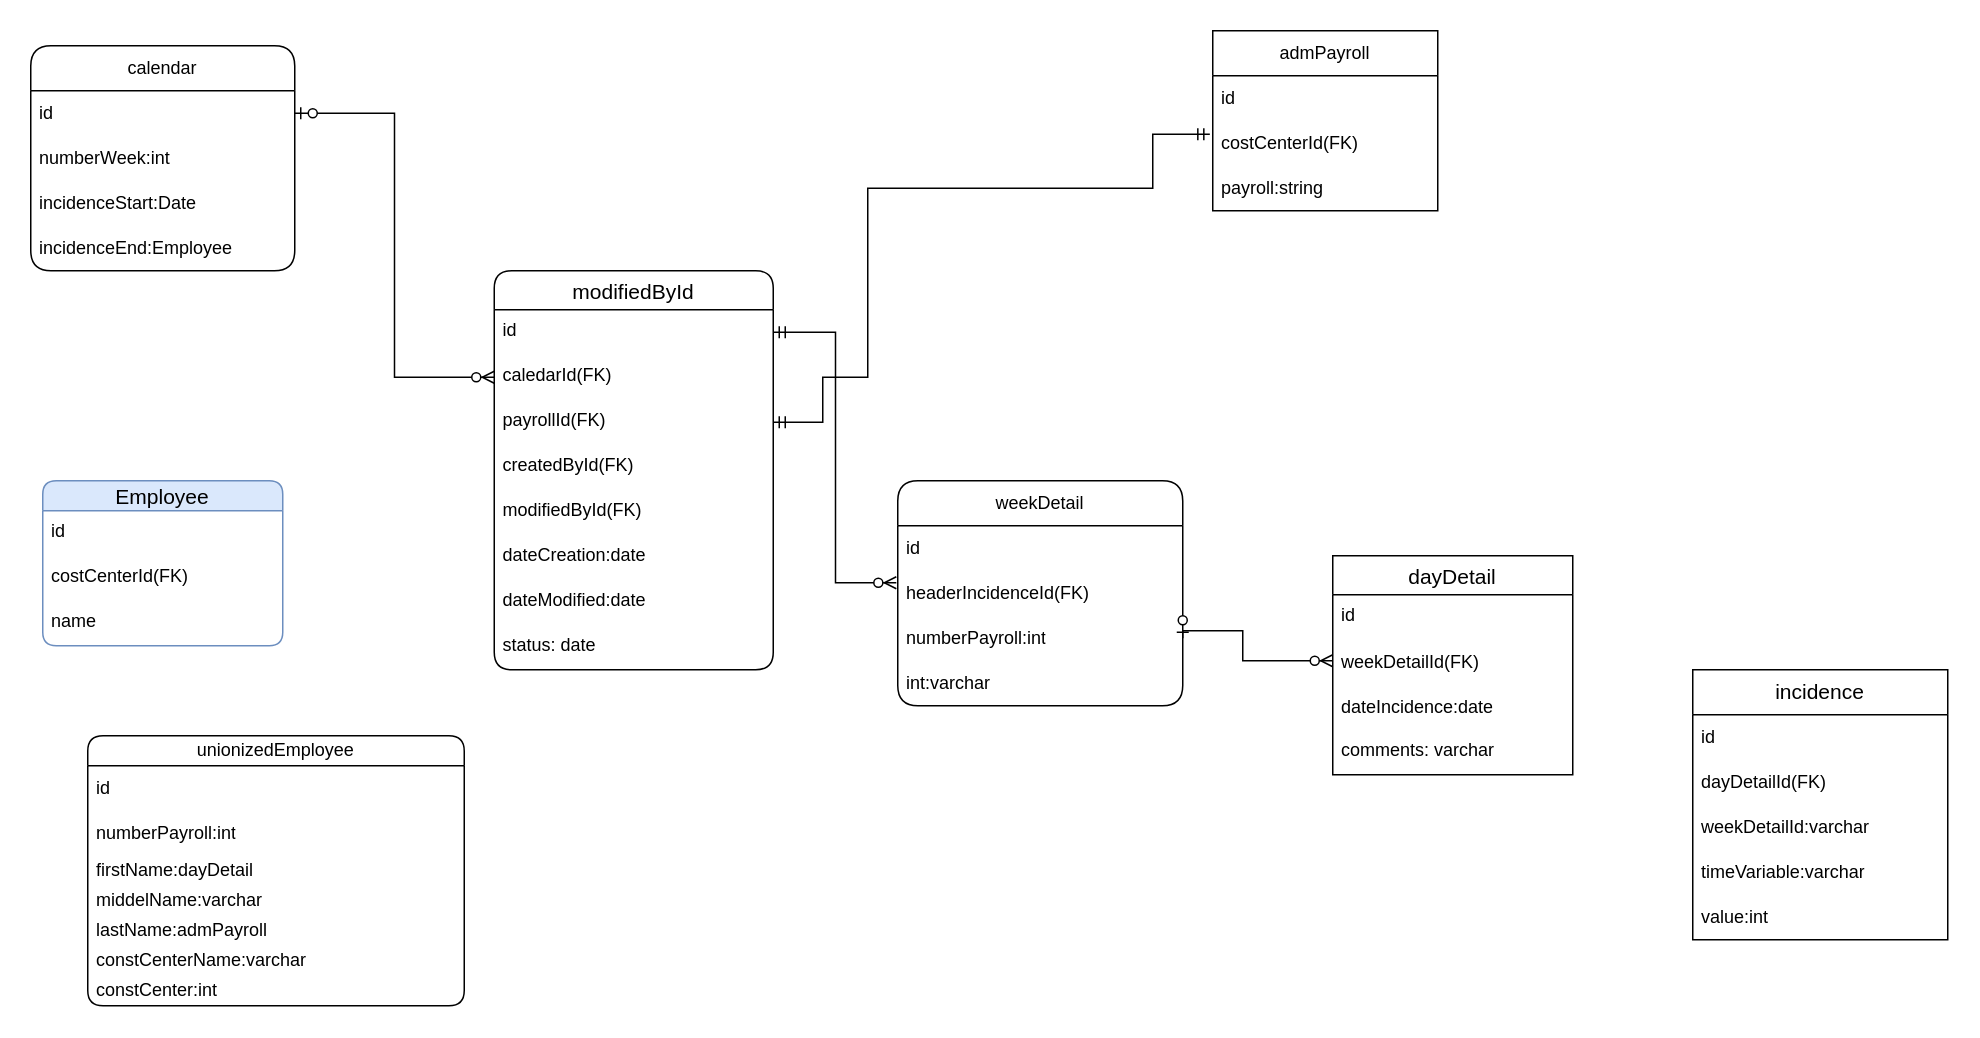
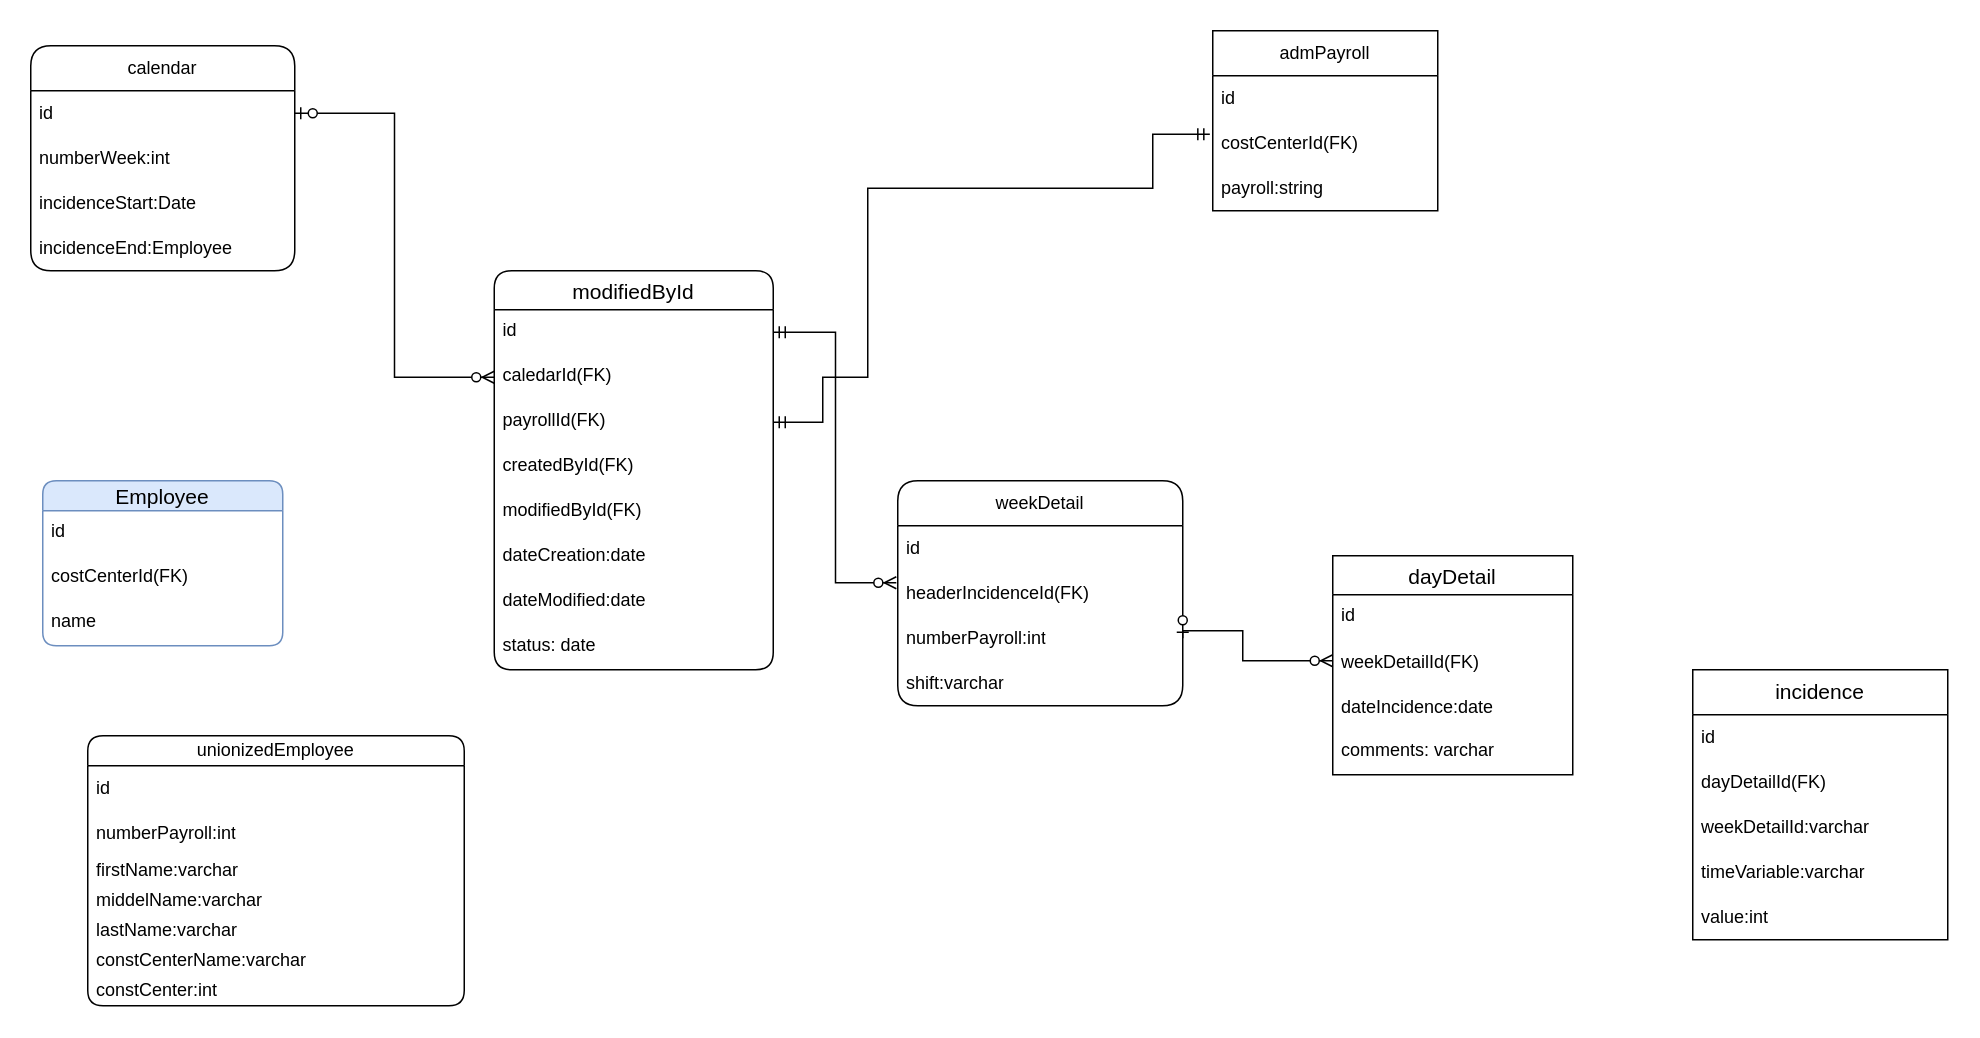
(958, 683) -> (968, 683)
(183, 871) -> (178, 871)
(183, 931) -> (173, 931)
